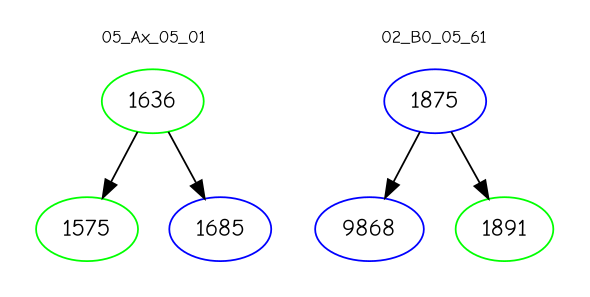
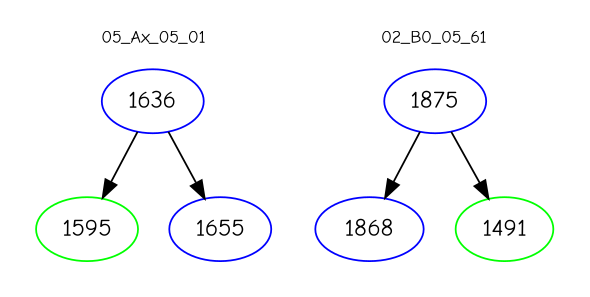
(153, 101) -> (153, 101)
(87, 229) -> (87, 229)
(220, 229) -> (220, 229)
(369, 229) -> (369, 229)
(504, 229) -> (504, 229)
